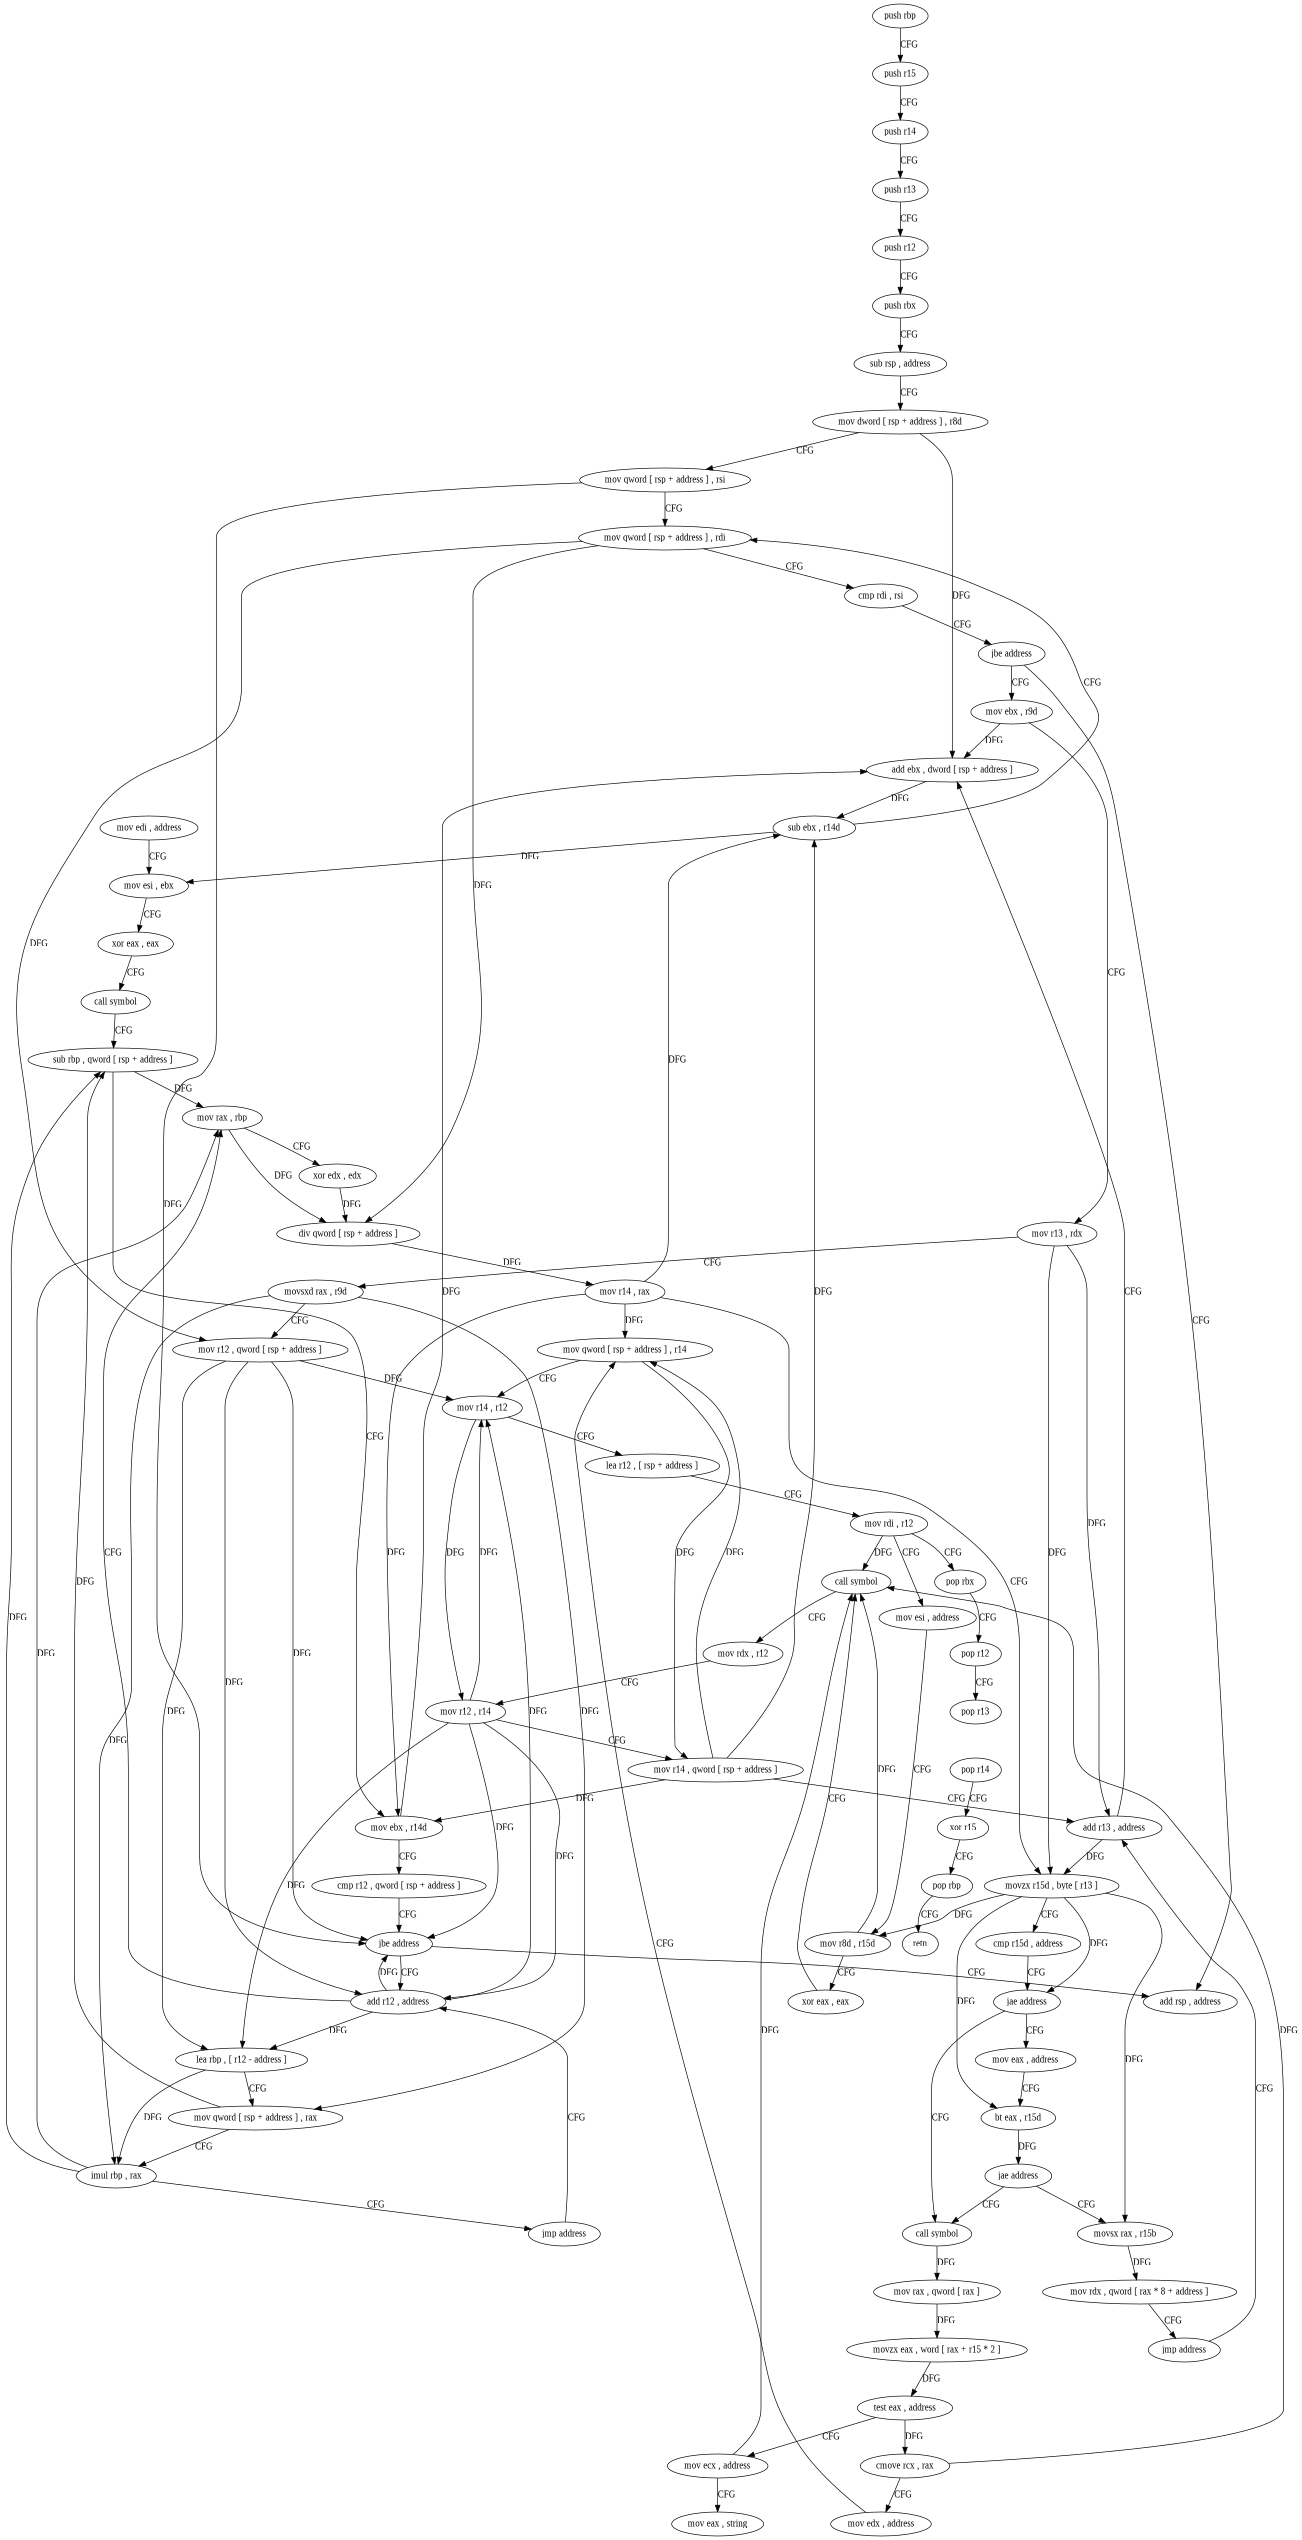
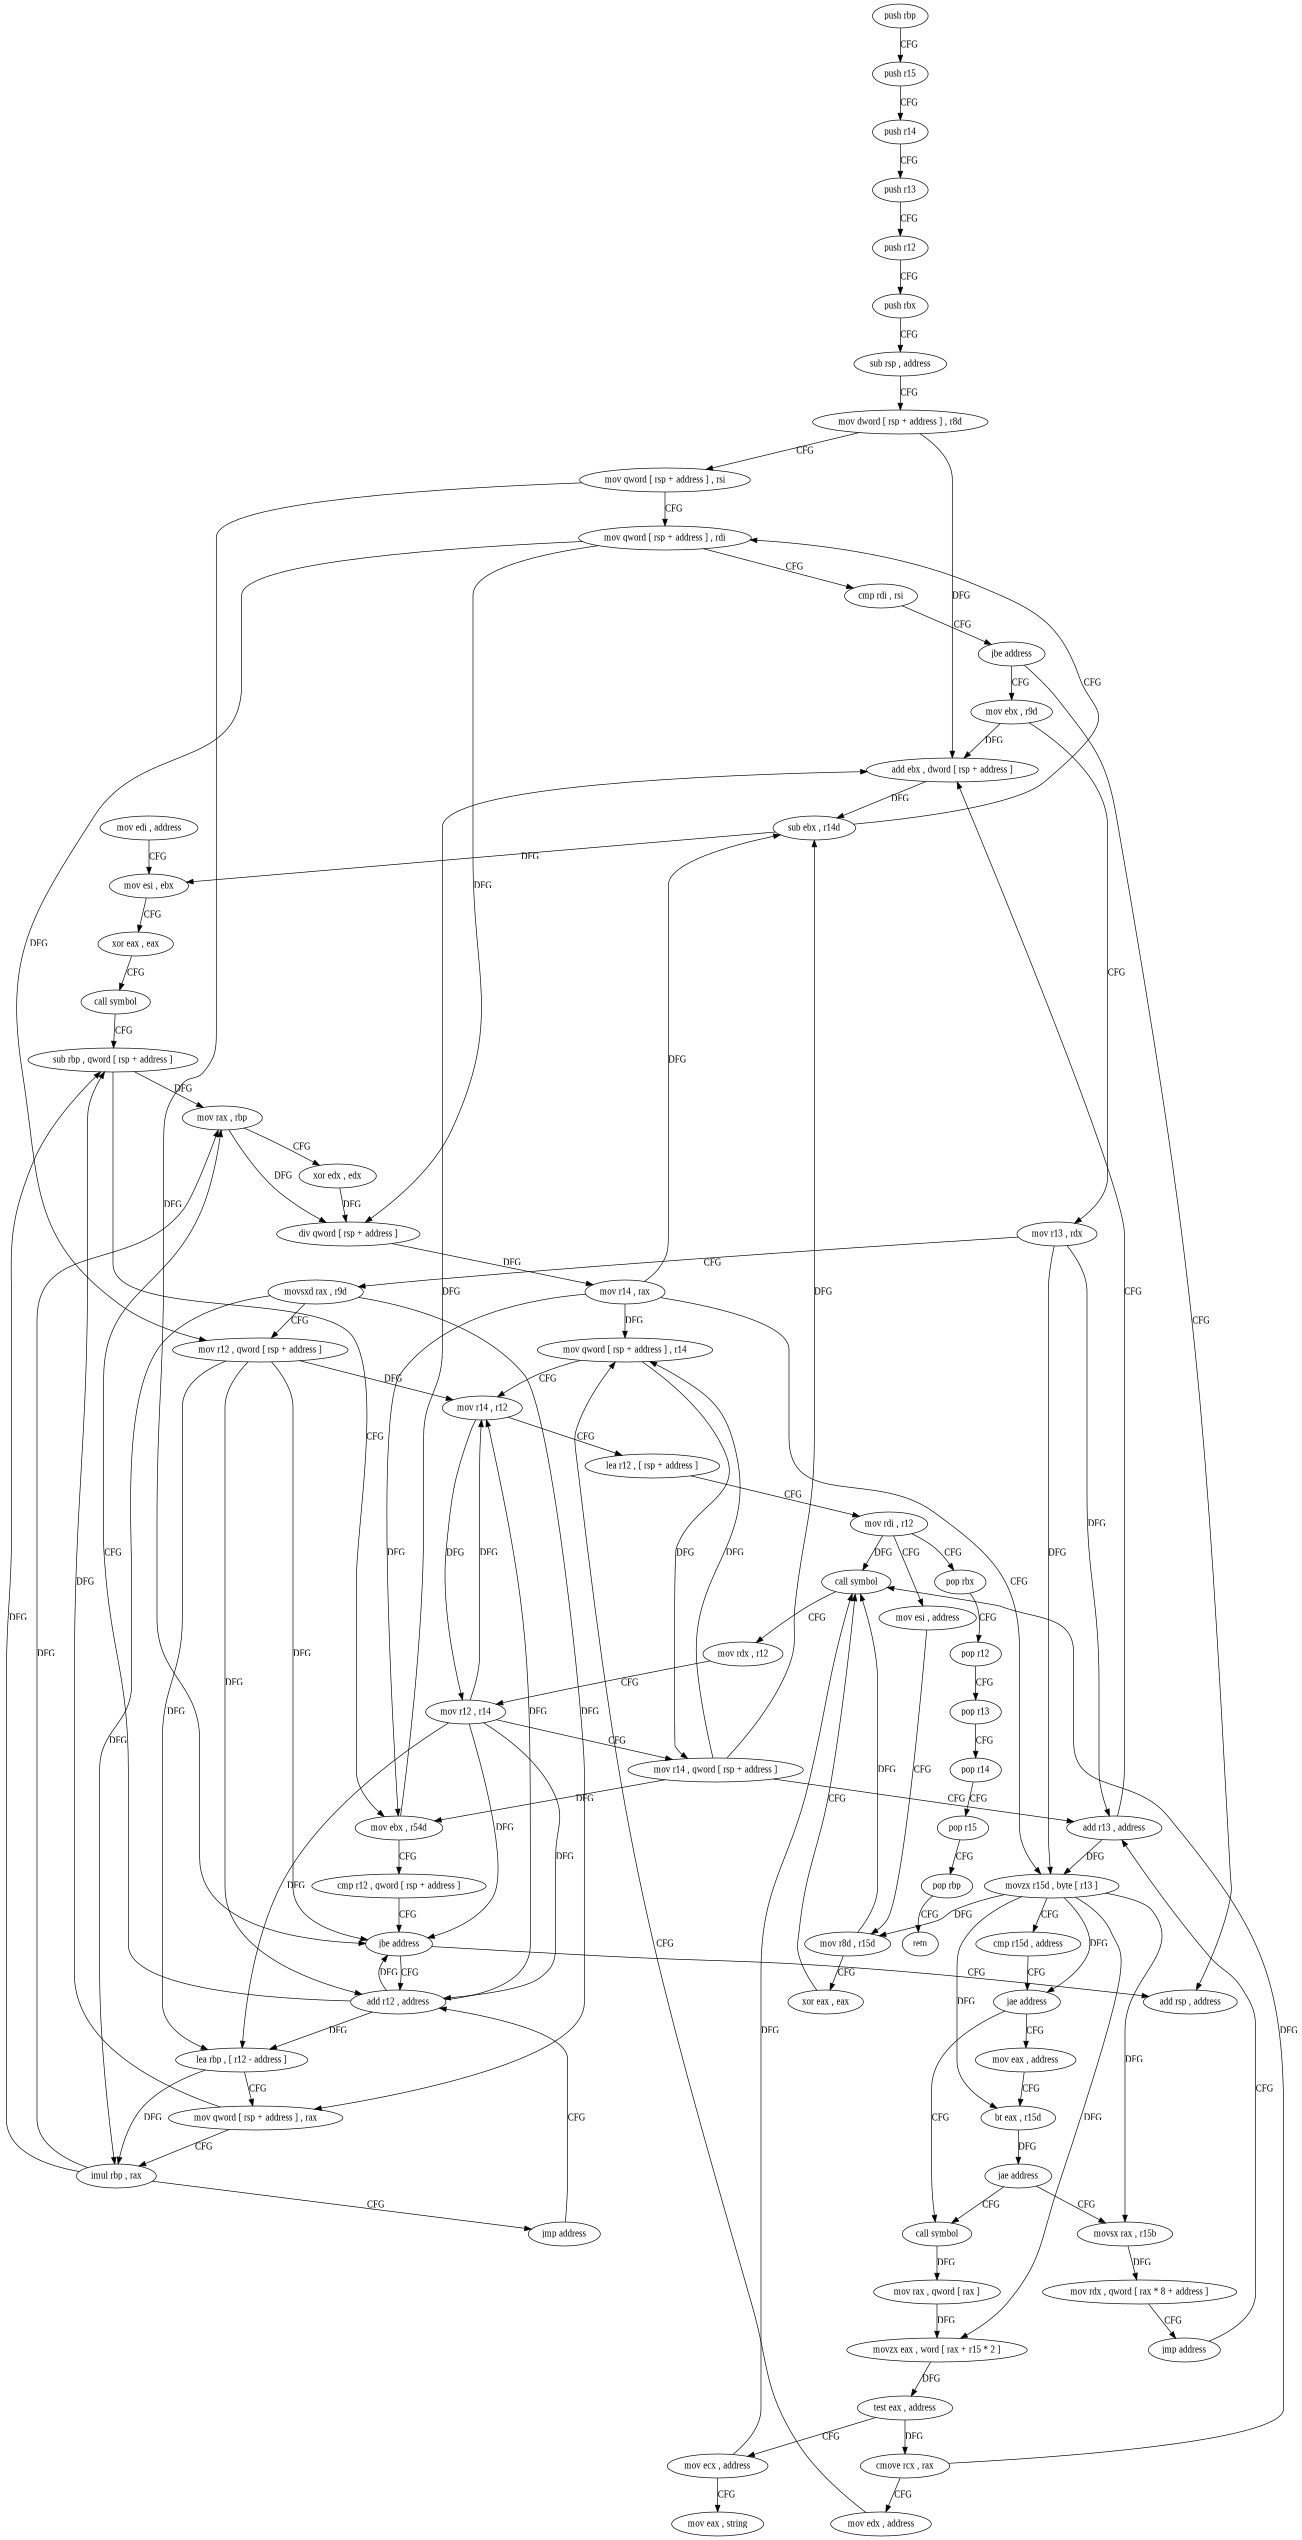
none -> (976, 1738)
(399, 1828) -> (399, 1828)
(963, 1828) -> (963, 1828)
none -> (1079, 2122)
